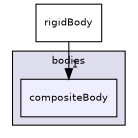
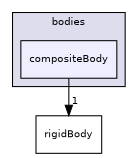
(69, 57) -> (69, 93)
